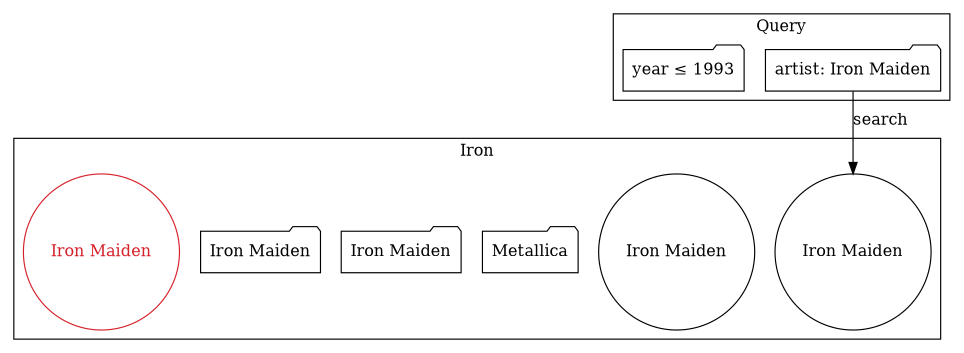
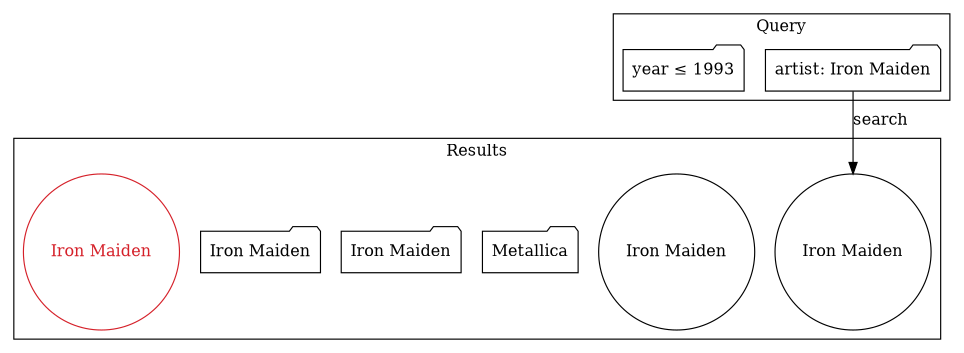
(477, 152) -> (477, 152)
